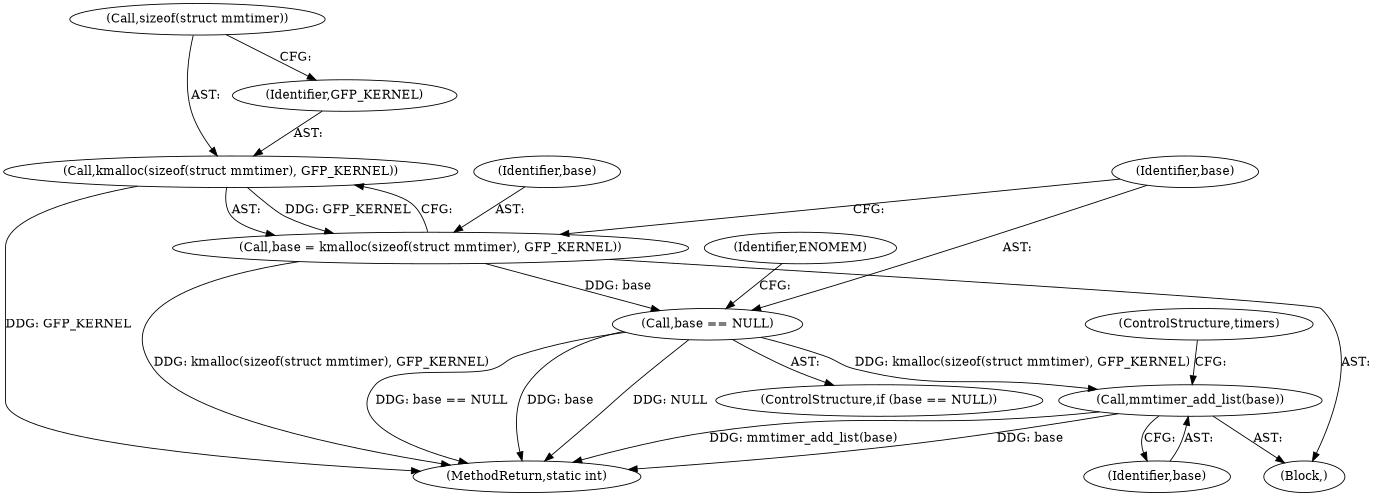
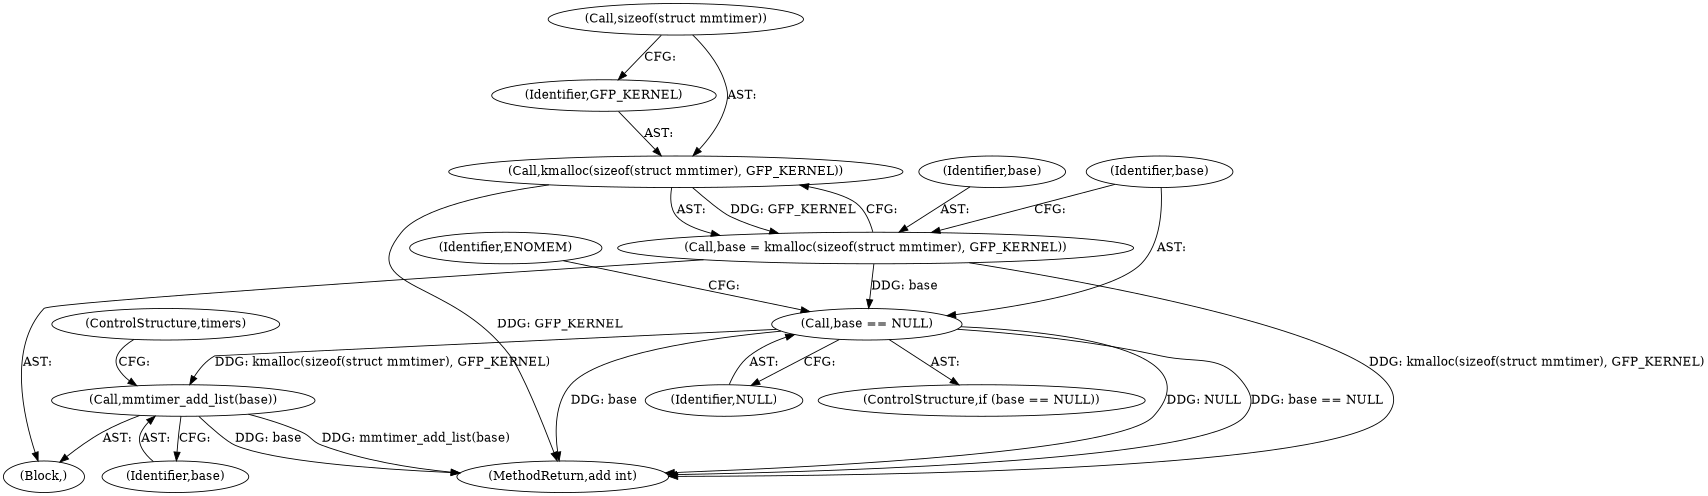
none -> (724, 401)
(527, 477) -> (563, 477)
